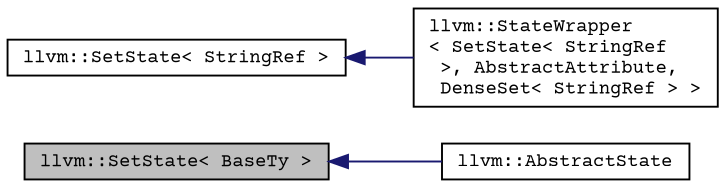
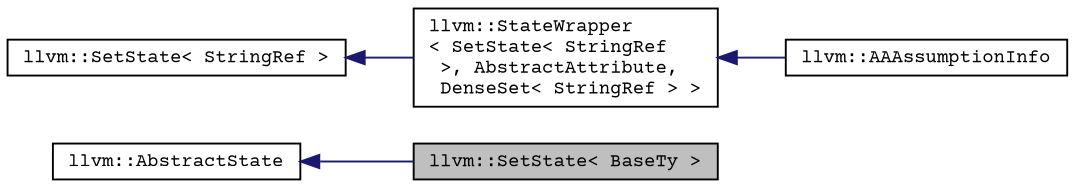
none -> (926, 58)
(395, 162) -> (367, 162)
